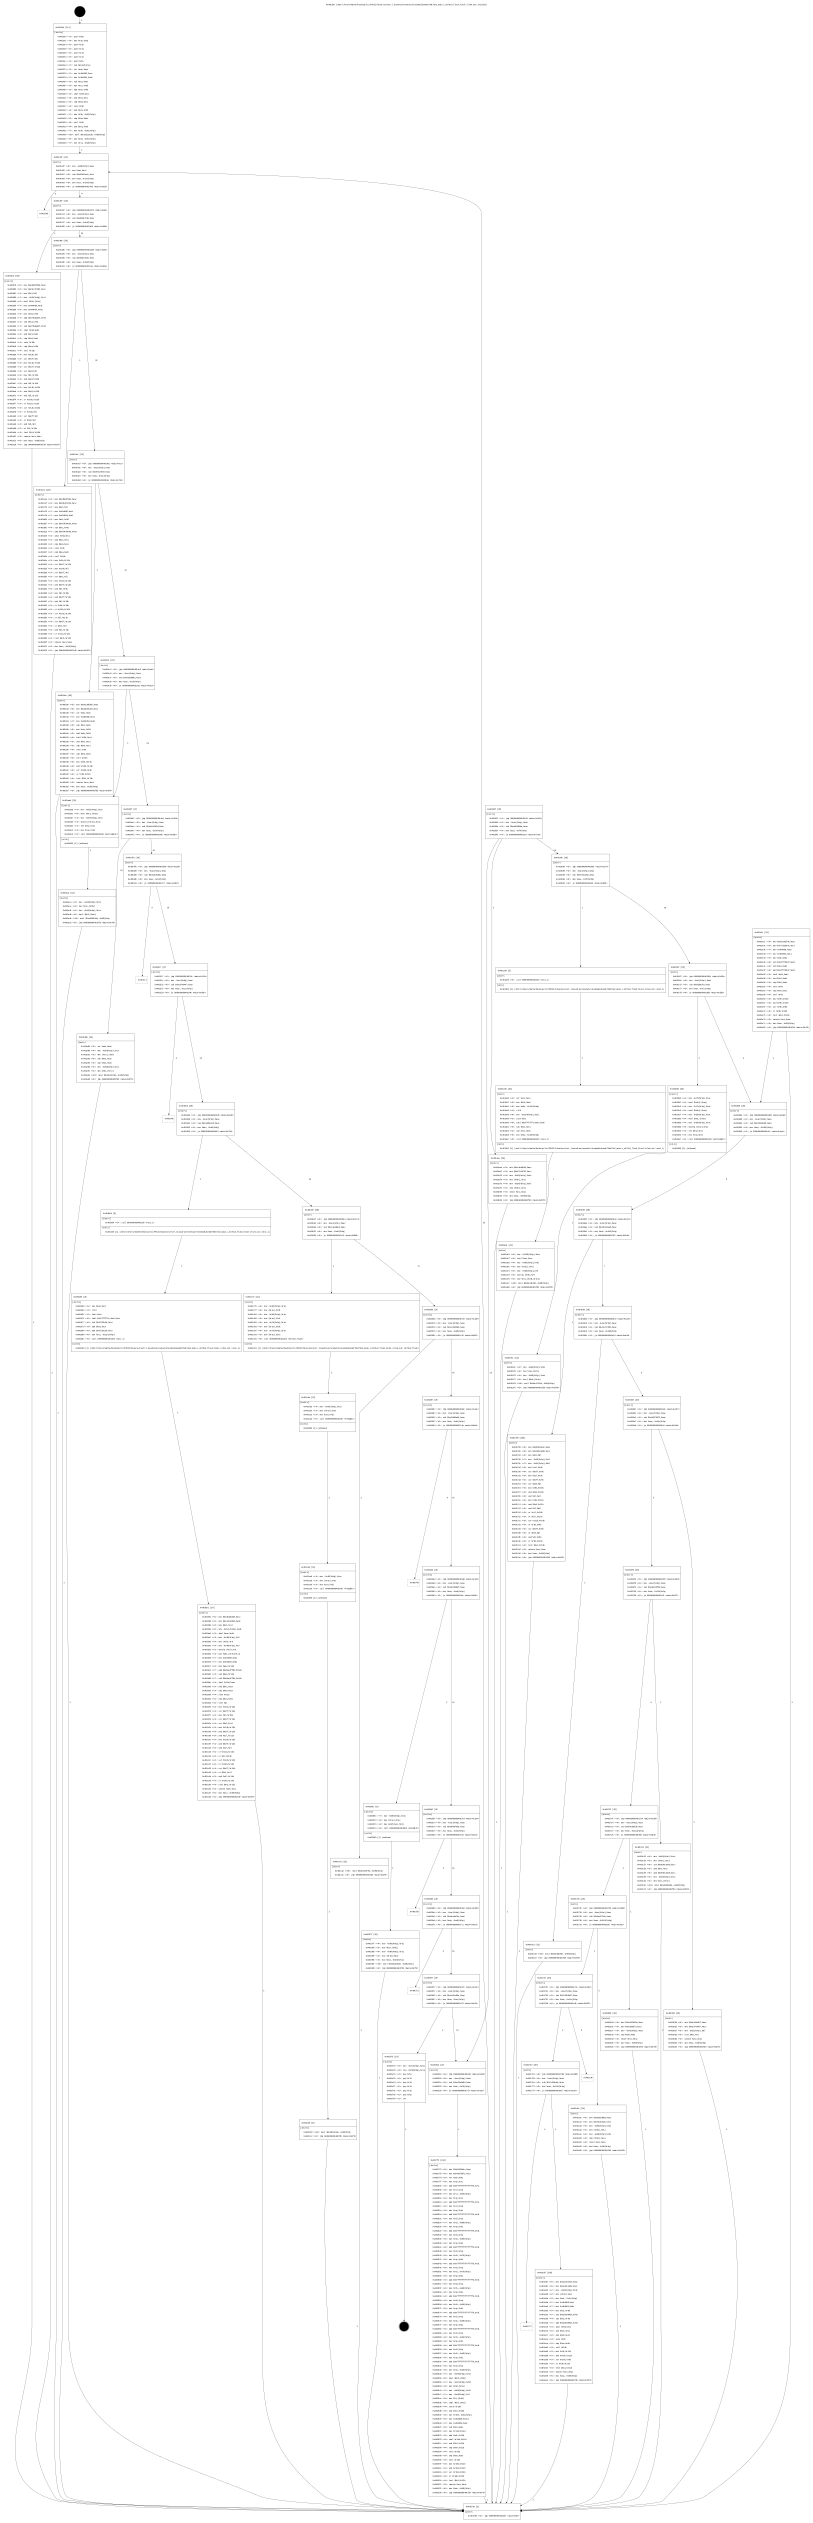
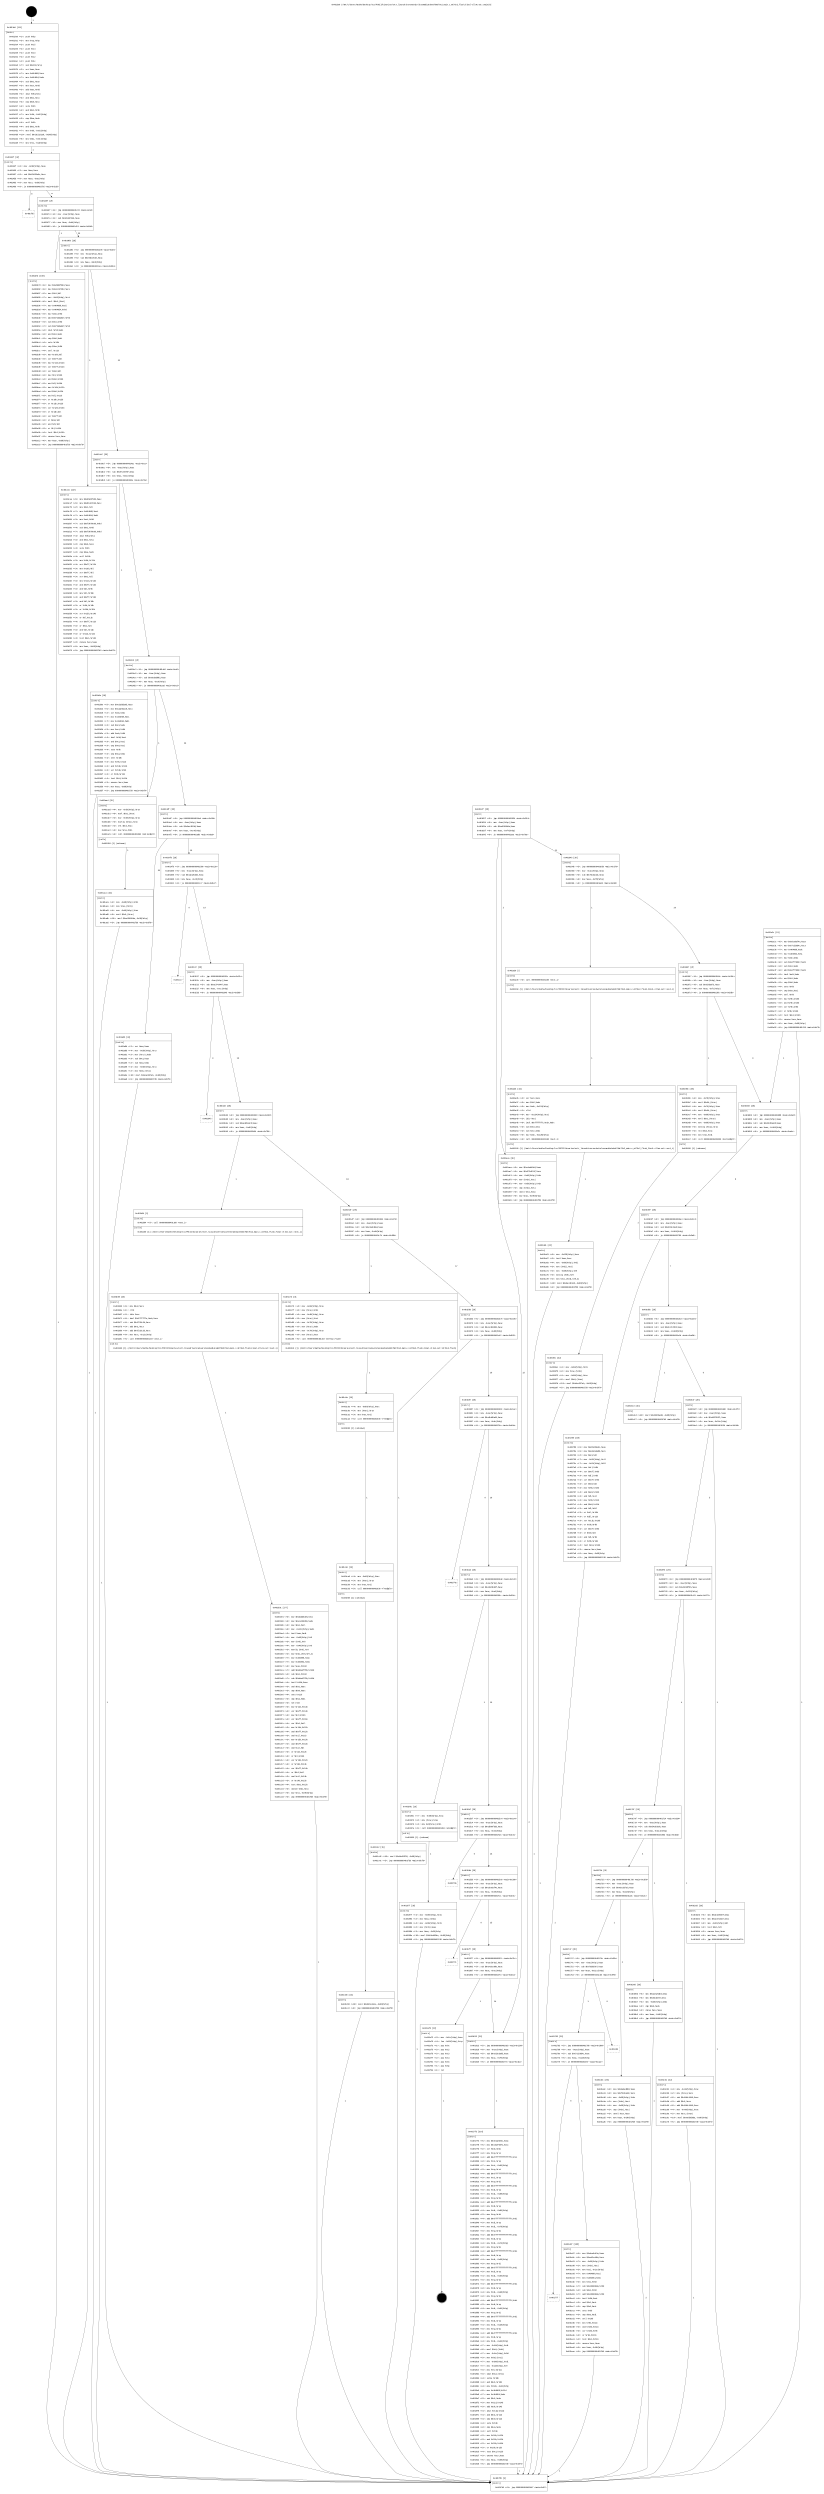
(482, 1169) -> none
(517, 2229) -> none
